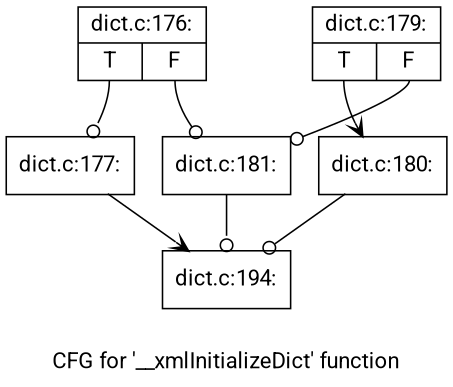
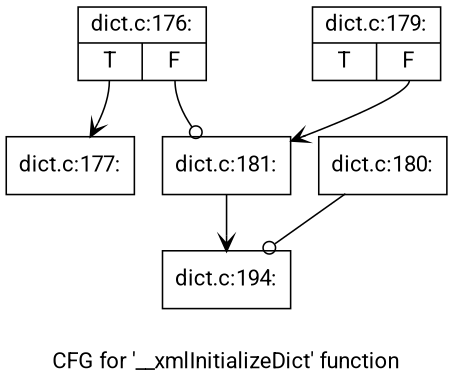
(106, 102) -> (106, 102)
(347, 102) -> none
(362, 112) -> (359, 113)
(227, 215) -> (227, 215)
(142, 218) -> none
